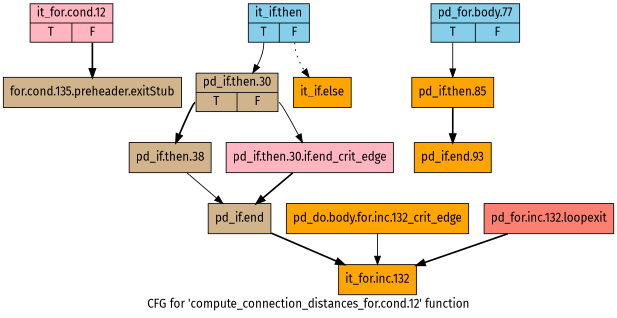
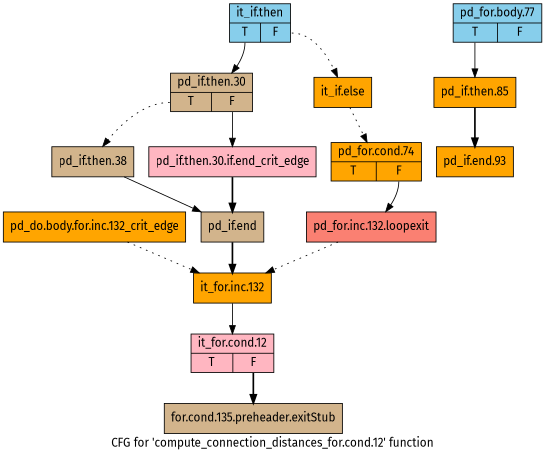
(187, 118) -> (135, 114)
none -> (376, 162)
(378, 245) -> (159, 256)
(466, 248) -> (306, 256)
none -> (232, 314)
